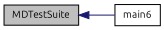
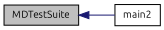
(138, 15) -> (138, 15)
